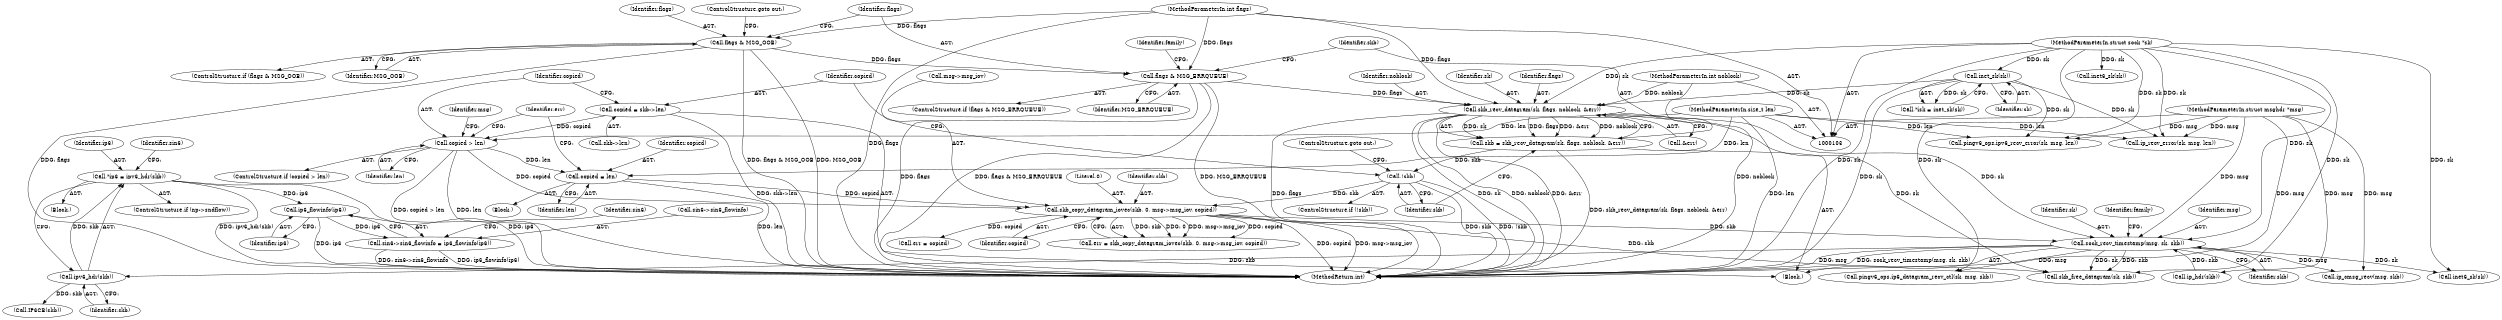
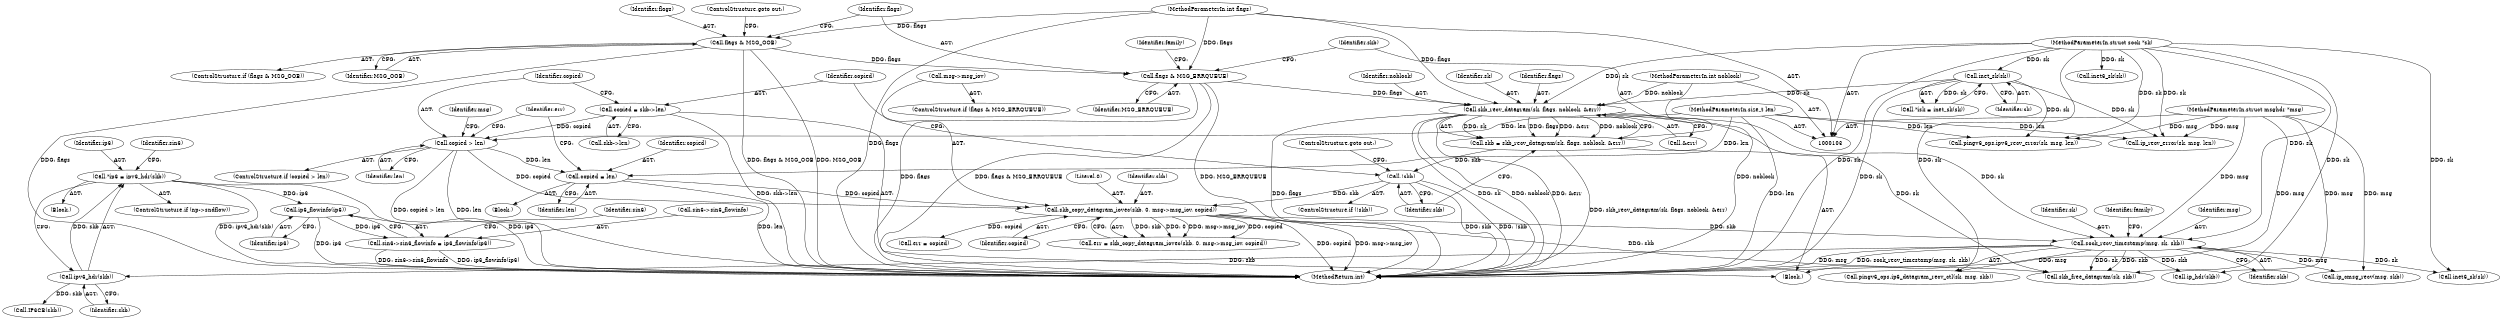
(1086, 93) -> (967, 92)
none -> (627, 126)
(2189, 258) -> (2157, 261)
